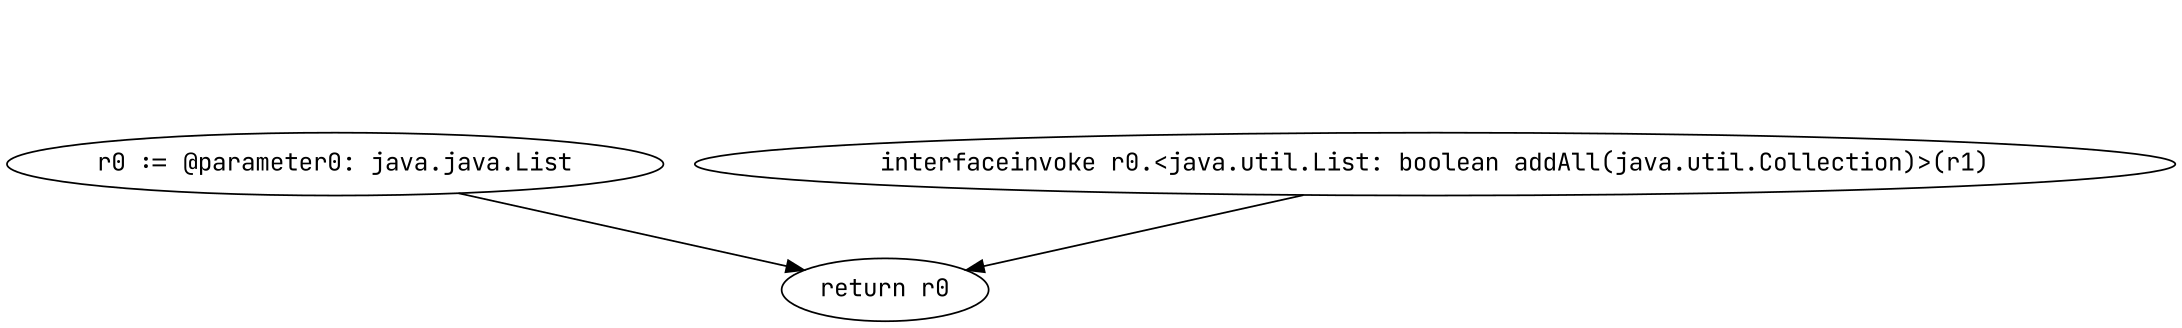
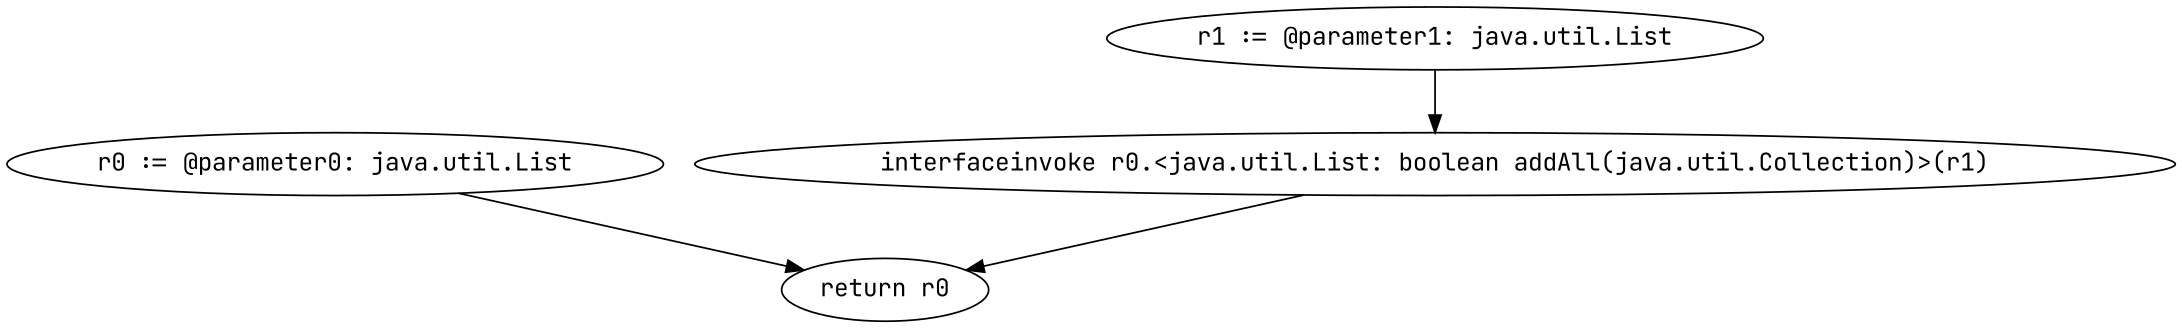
none -> (1435, 38)
(335, 164) -> (335, 164)
